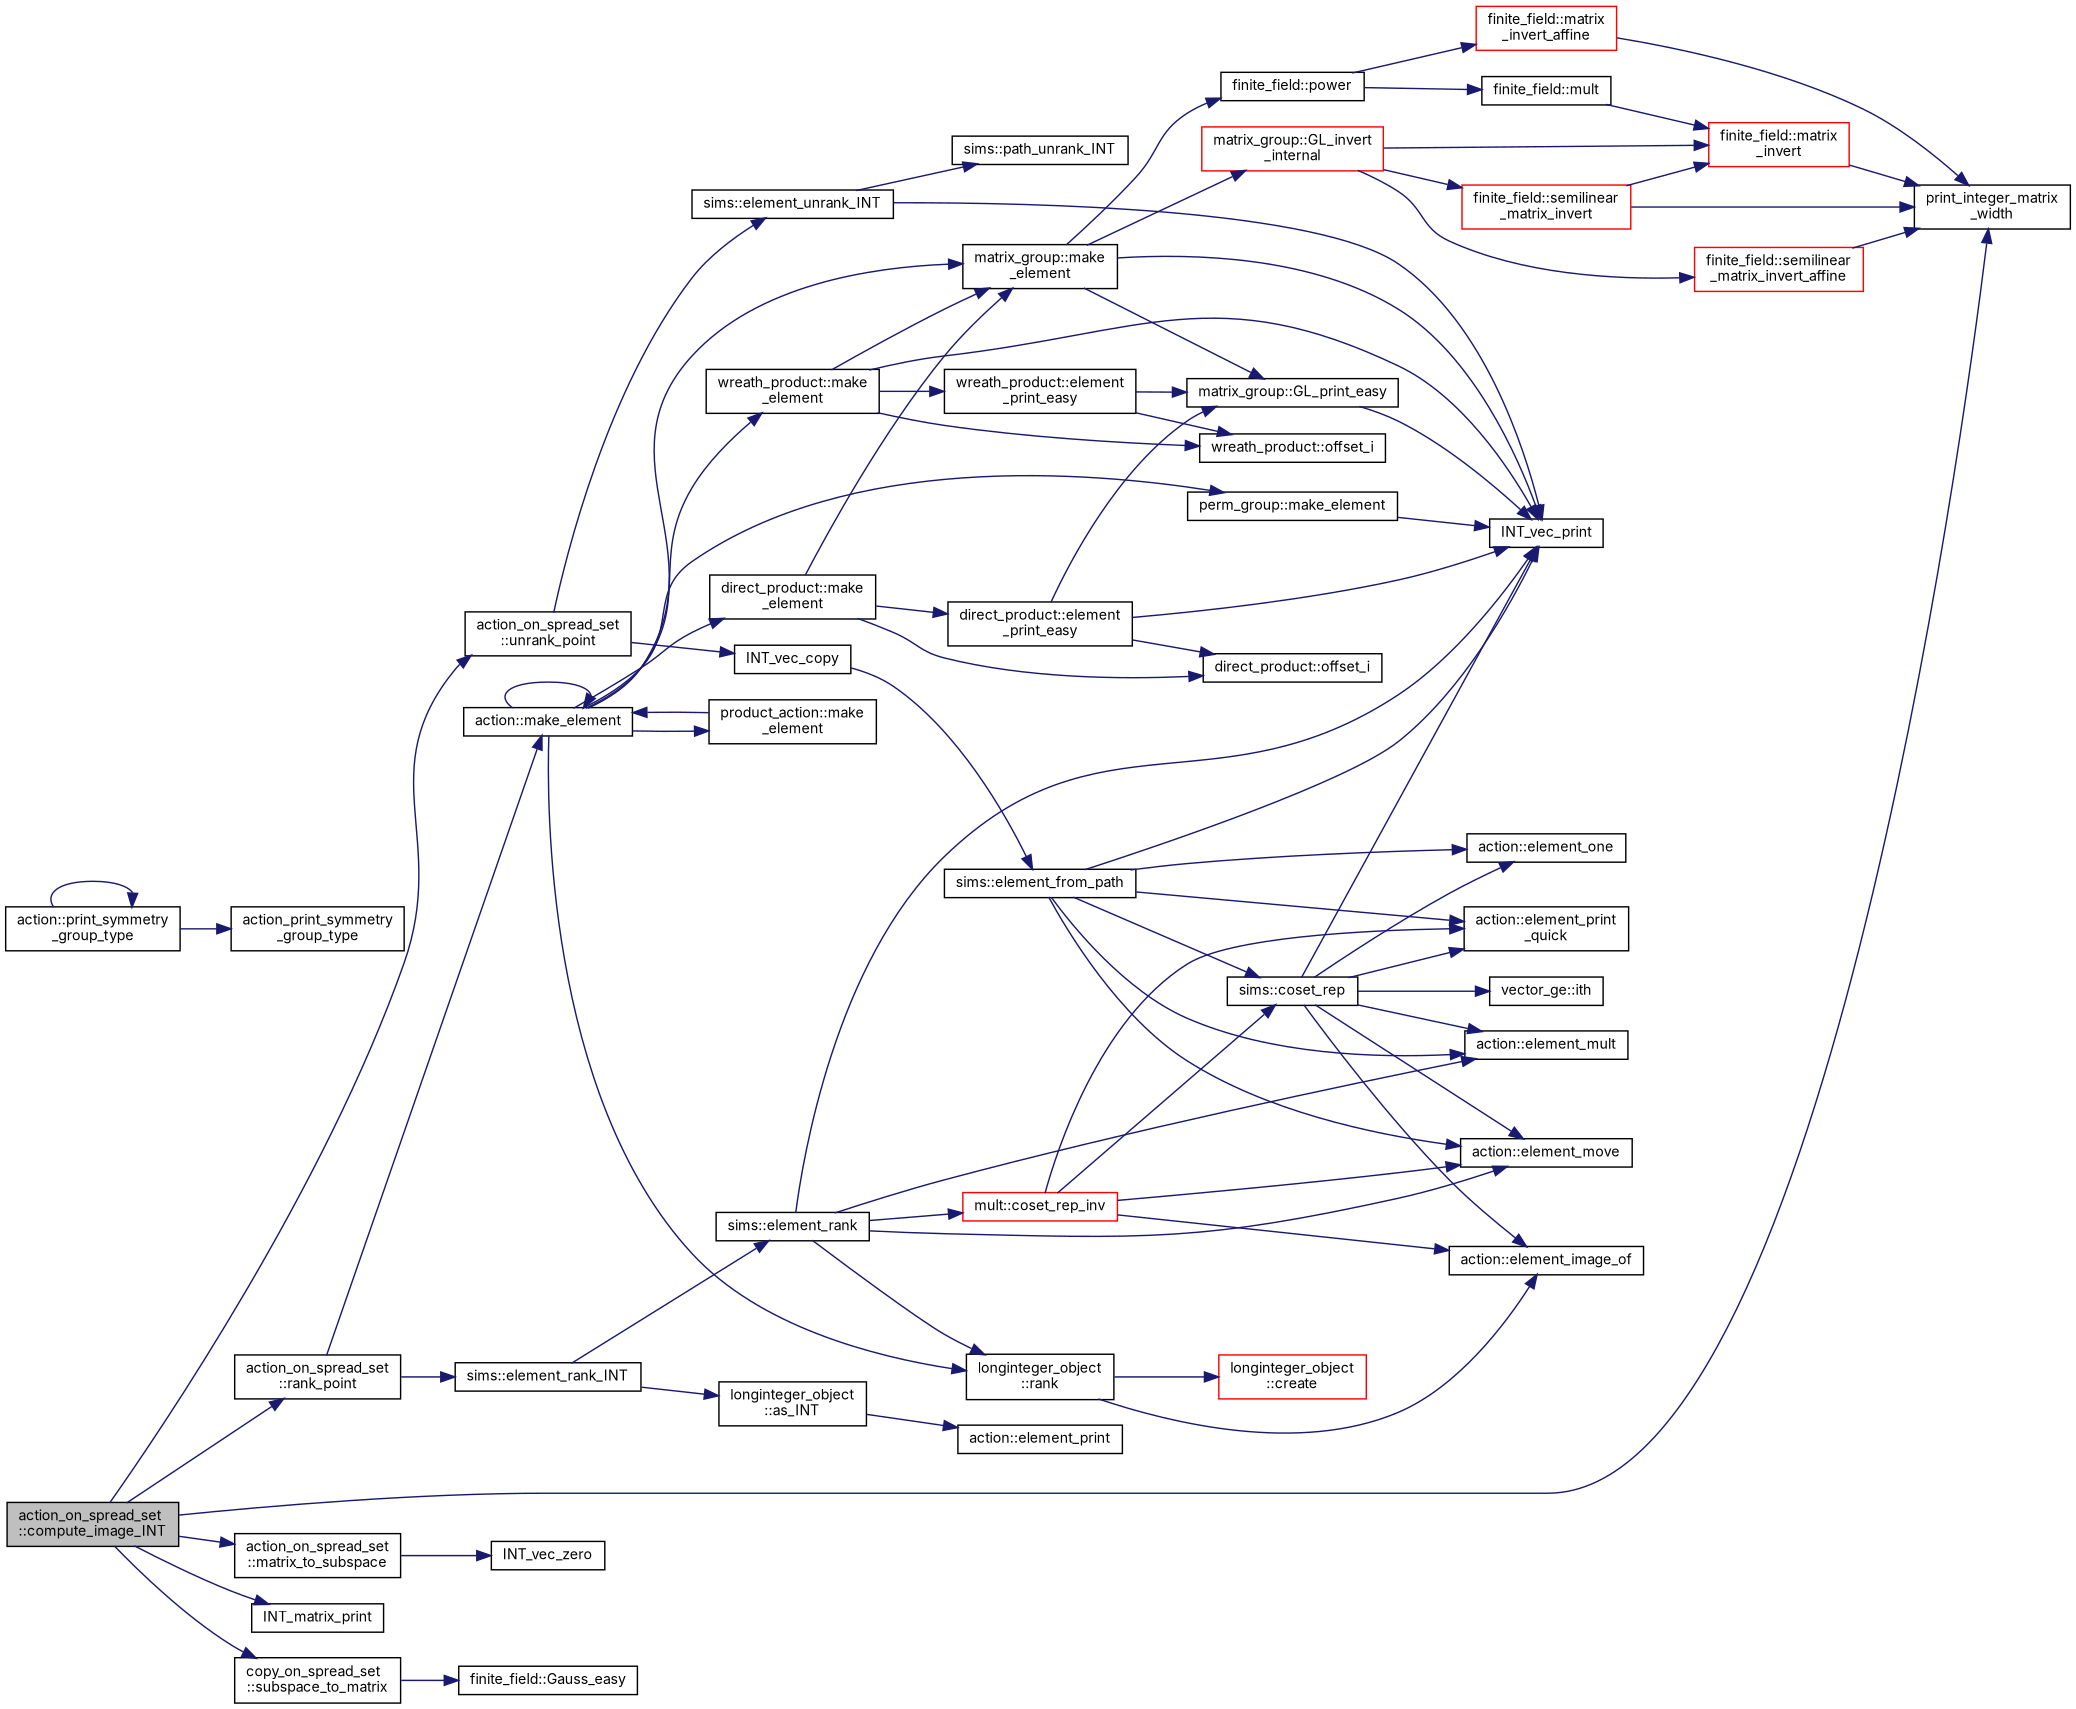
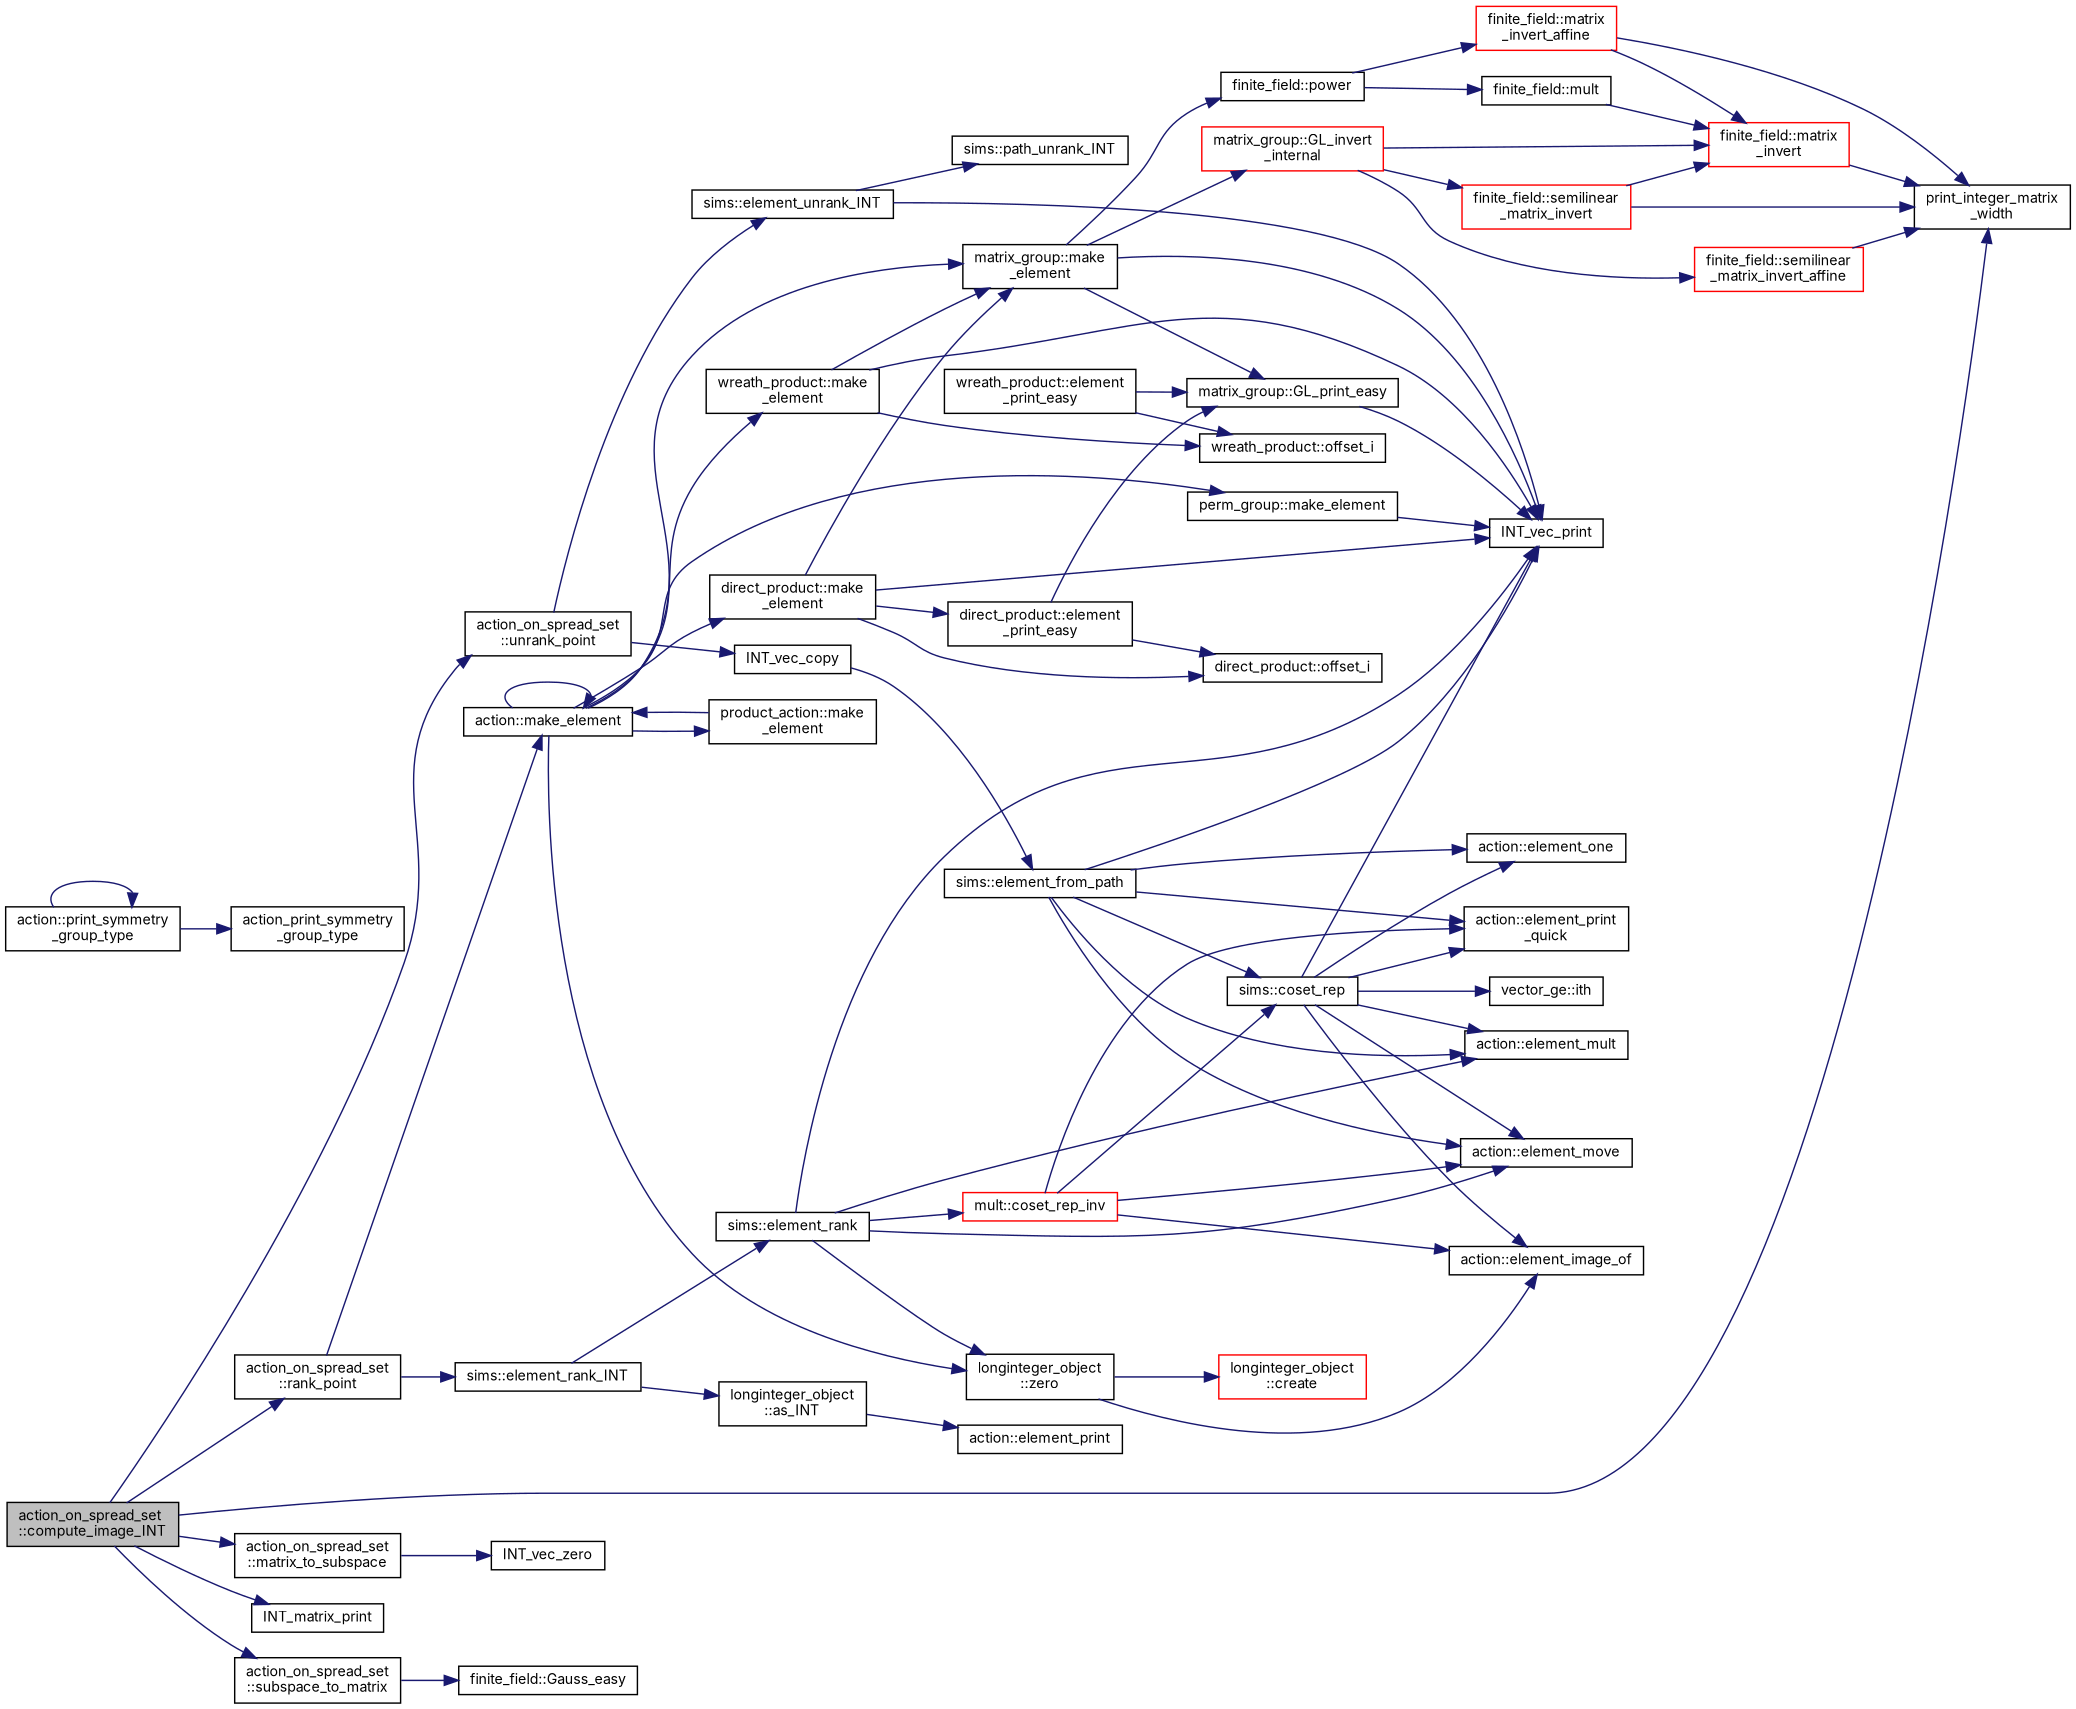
none -> (1674, 80)
(905, 391) -> none
(1316, 595) -> (1175, 565)
(1040, 1377) -> (1040, 1377)
(318, 1680) -> (318, 1680)
